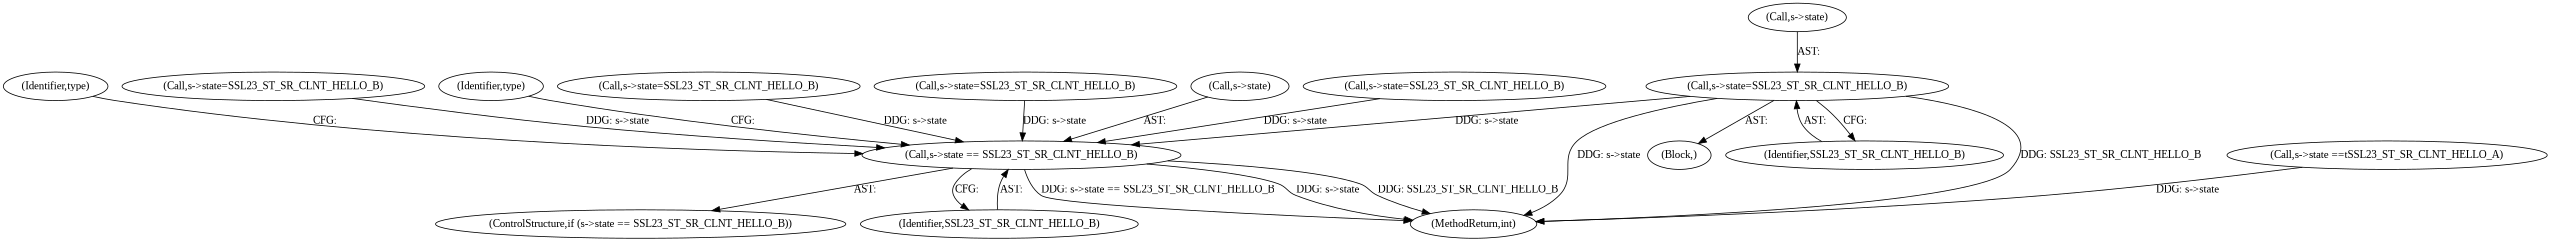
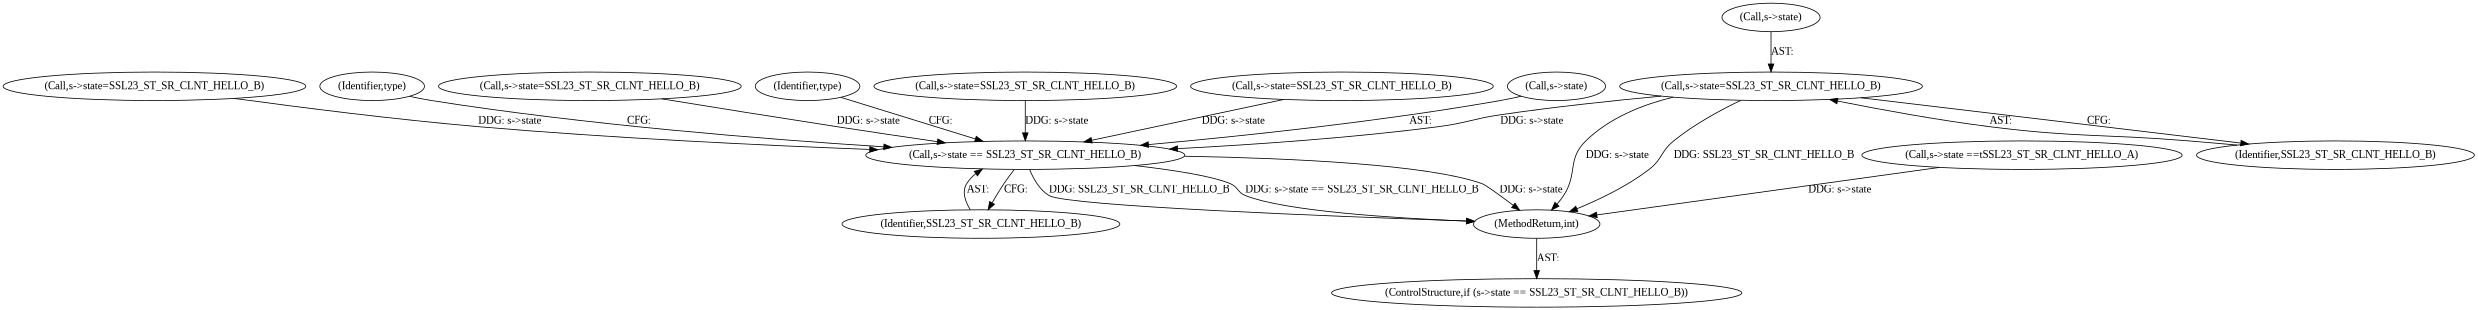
(1679, 155) -> none
(836, 189) -> (1537, 255)
